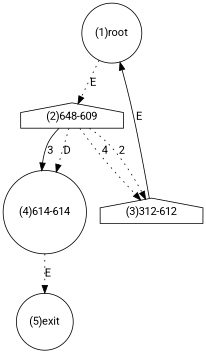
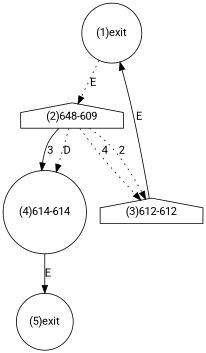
(112, 33) -> (112, 33)
(152, 212) -> (152, 212)
(45, 270) -> (45, 270)
